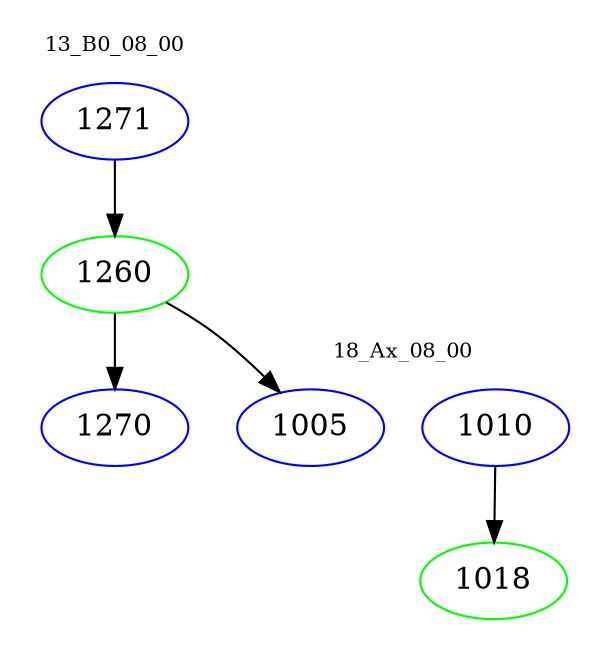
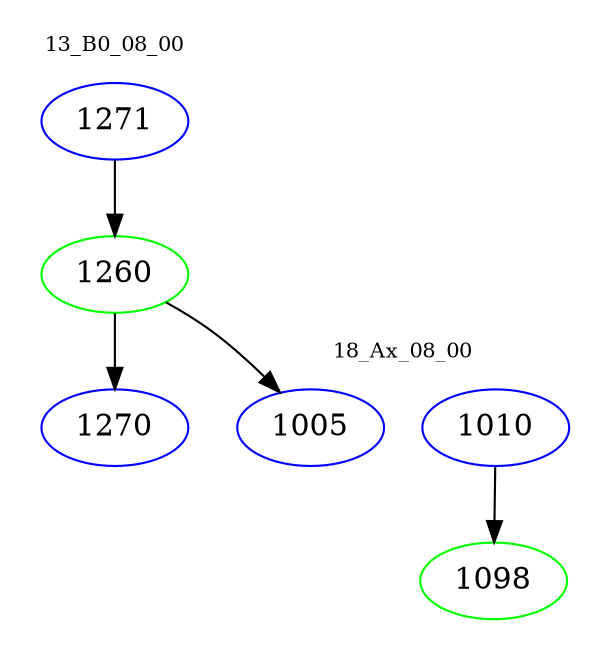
(494, 581) -> (494, 581)
